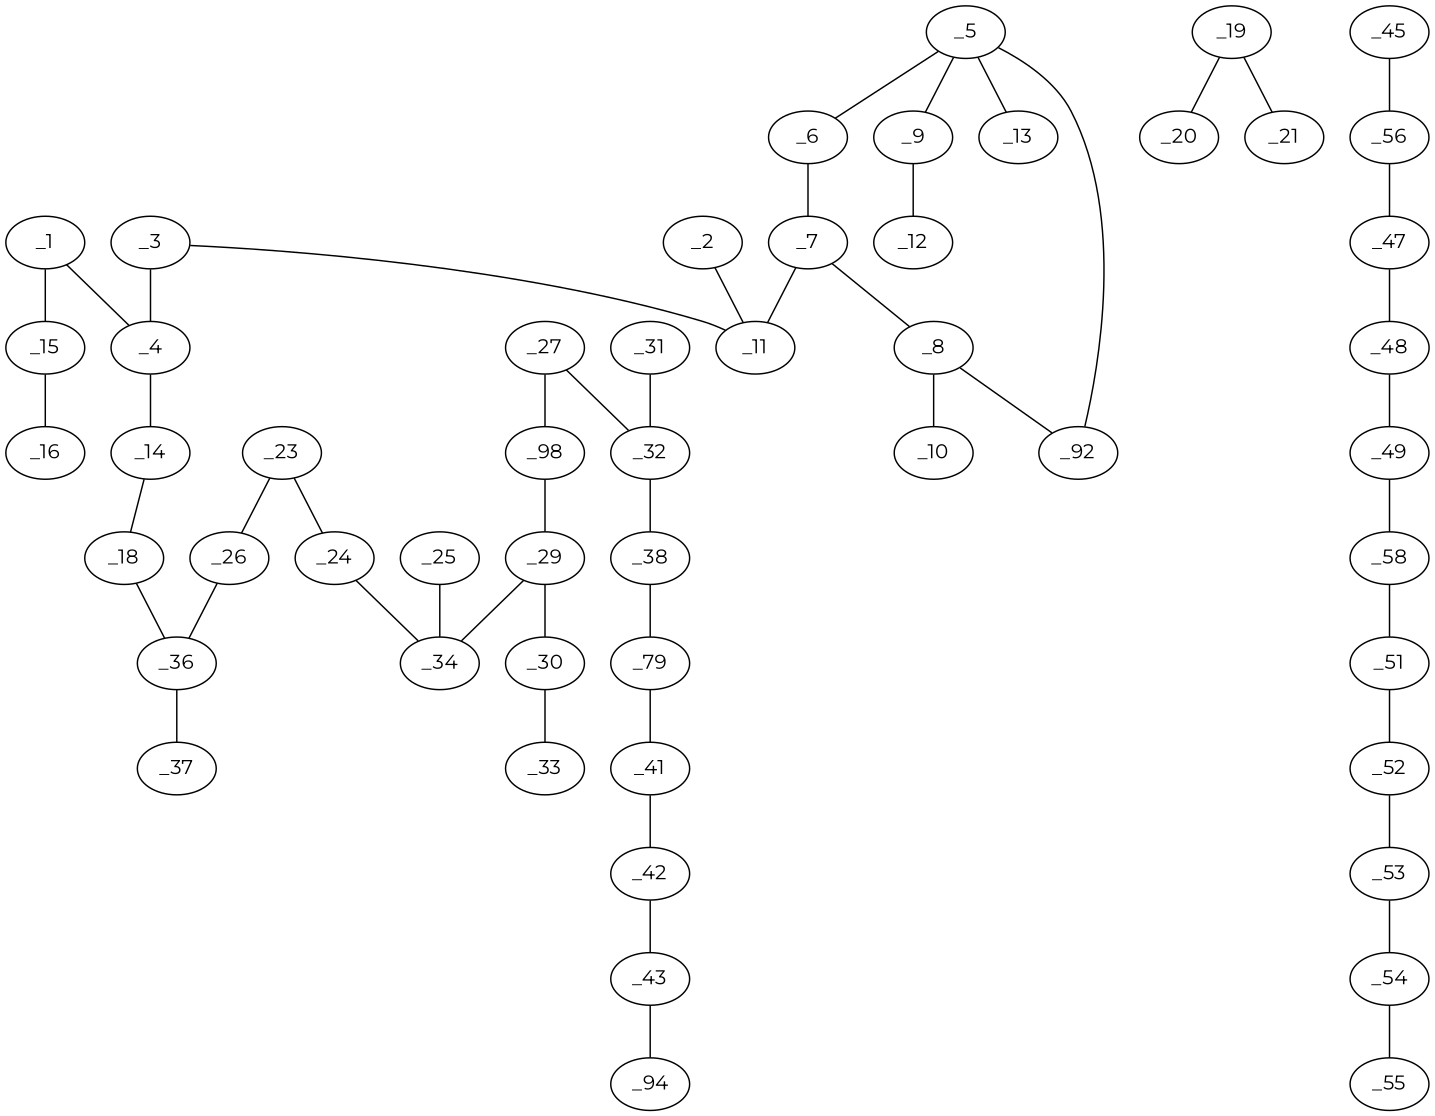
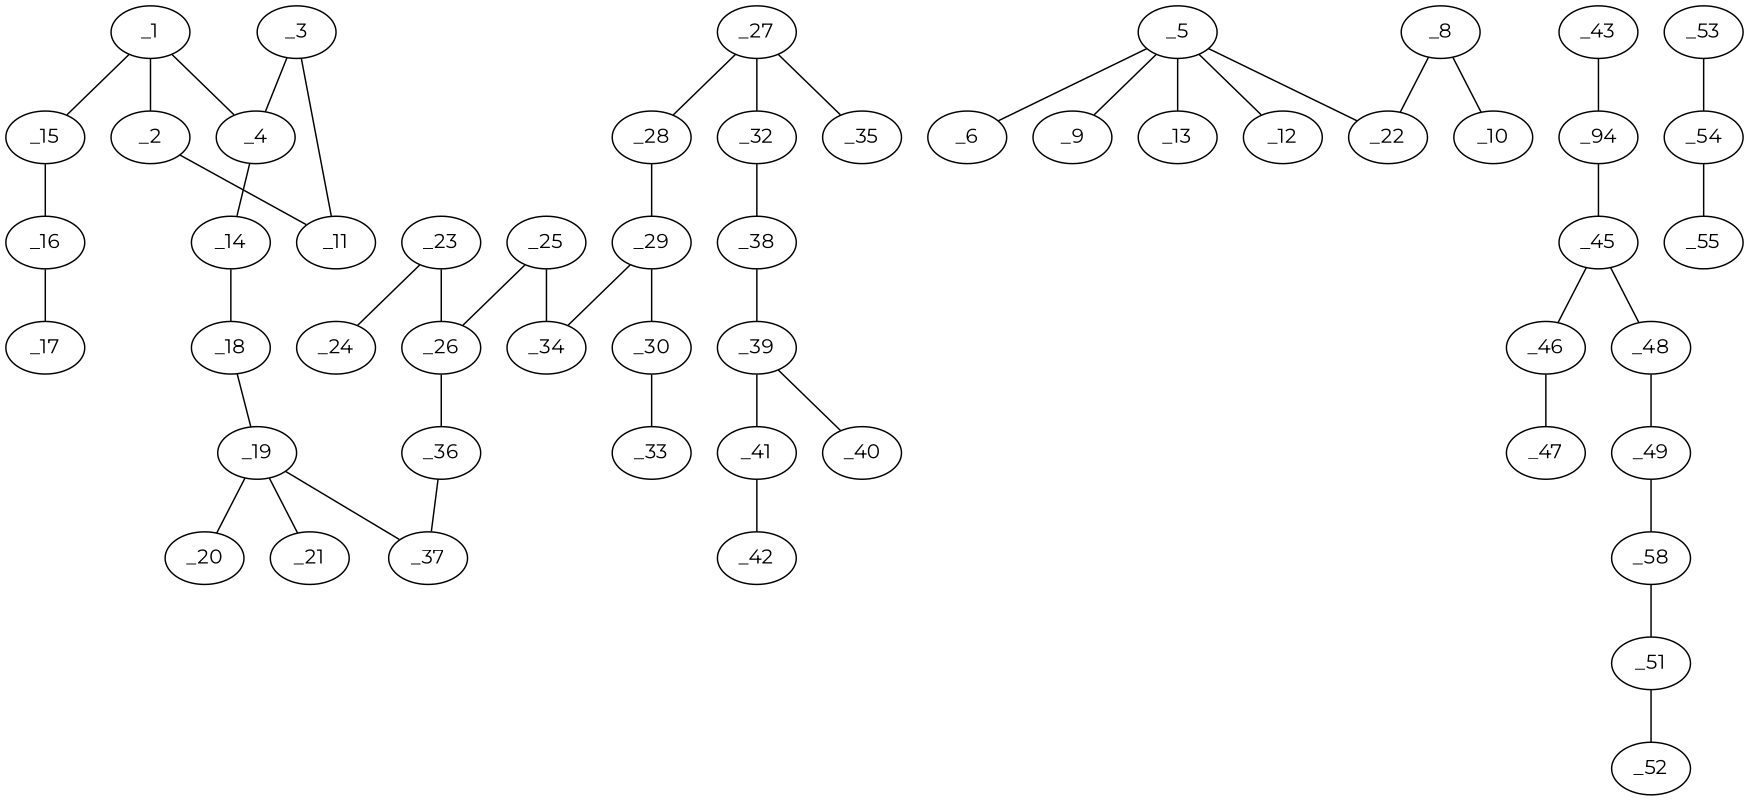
none -> (150, 85)
none -> (862, 137)
(1390, 137) -> (1546, 348)
(913, 190) -> (1230, 85)
none -> (1598, 190)
(808, 243) -> none
none -> (494, 295)
(1390, 295) -> (1625, 295)
none -> (45, 348)
(650, 348) -> none
(545, 453) -> (652, 137)
none -> (862, 453)
(1078, 453) -> (1388, 137)
none -> (343, 506)
(151, 611) -> (244, 400)
(387, 611) -> none
(650, 663) -> (757, 348)
(1390, 821) -> none
(650, 926) -> none
